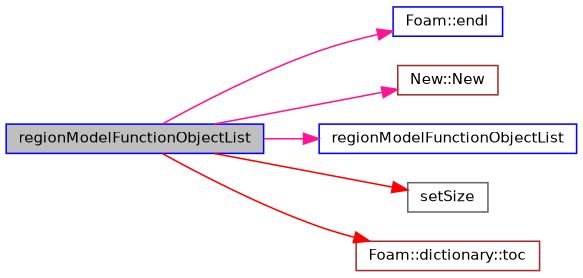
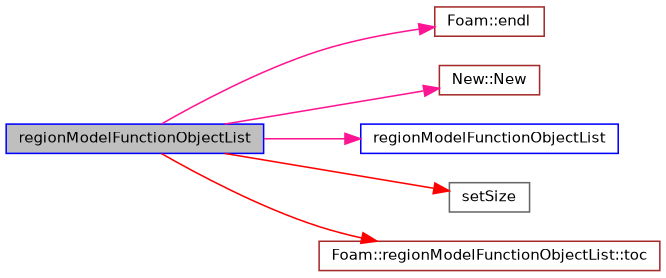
(448, 22) -> (489, 22)
(448, 256) -> (489, 256)
